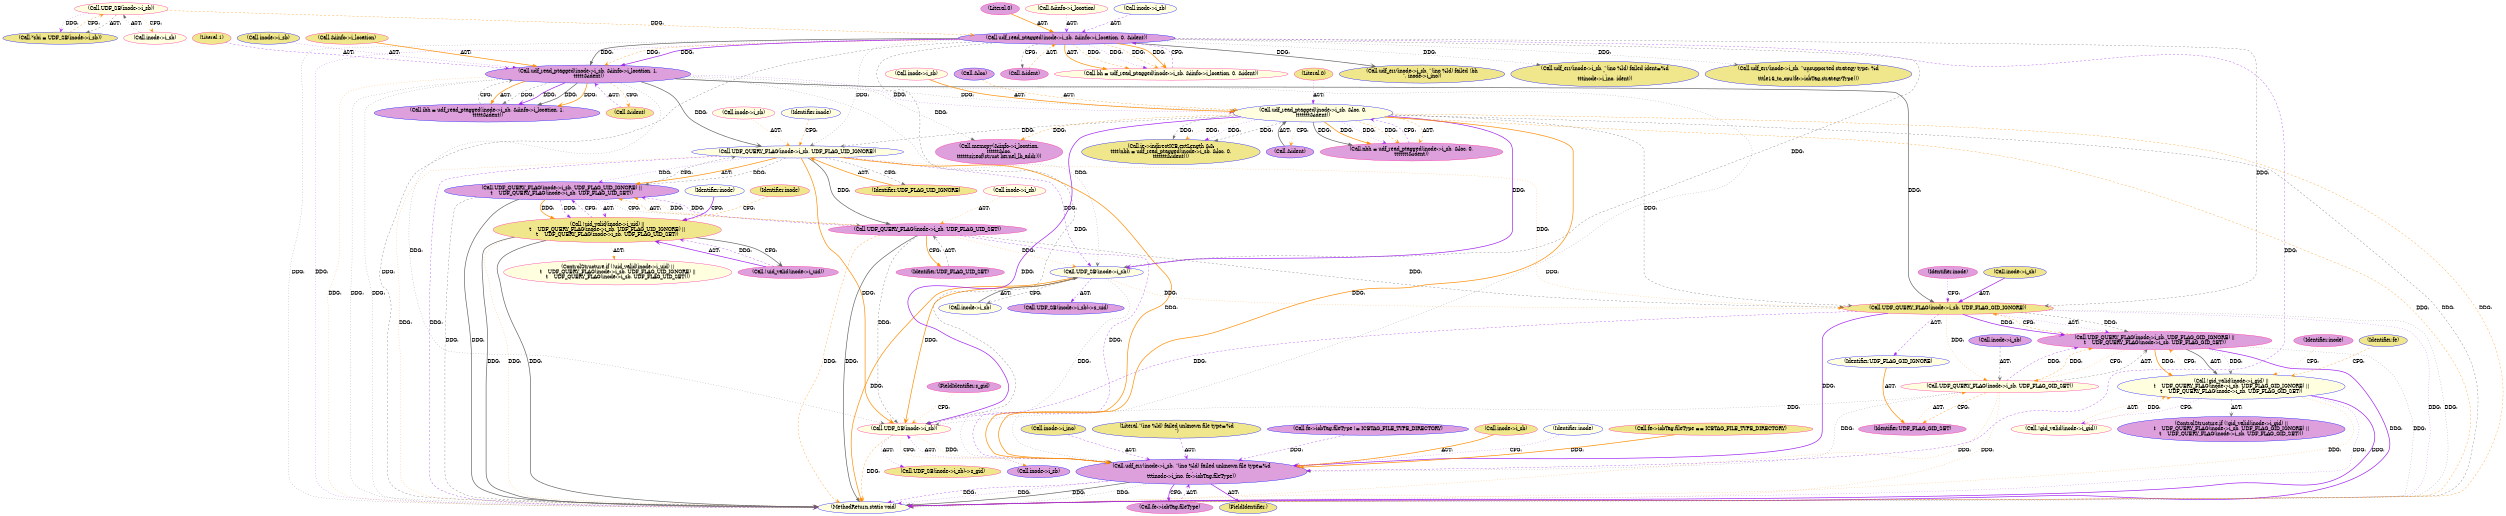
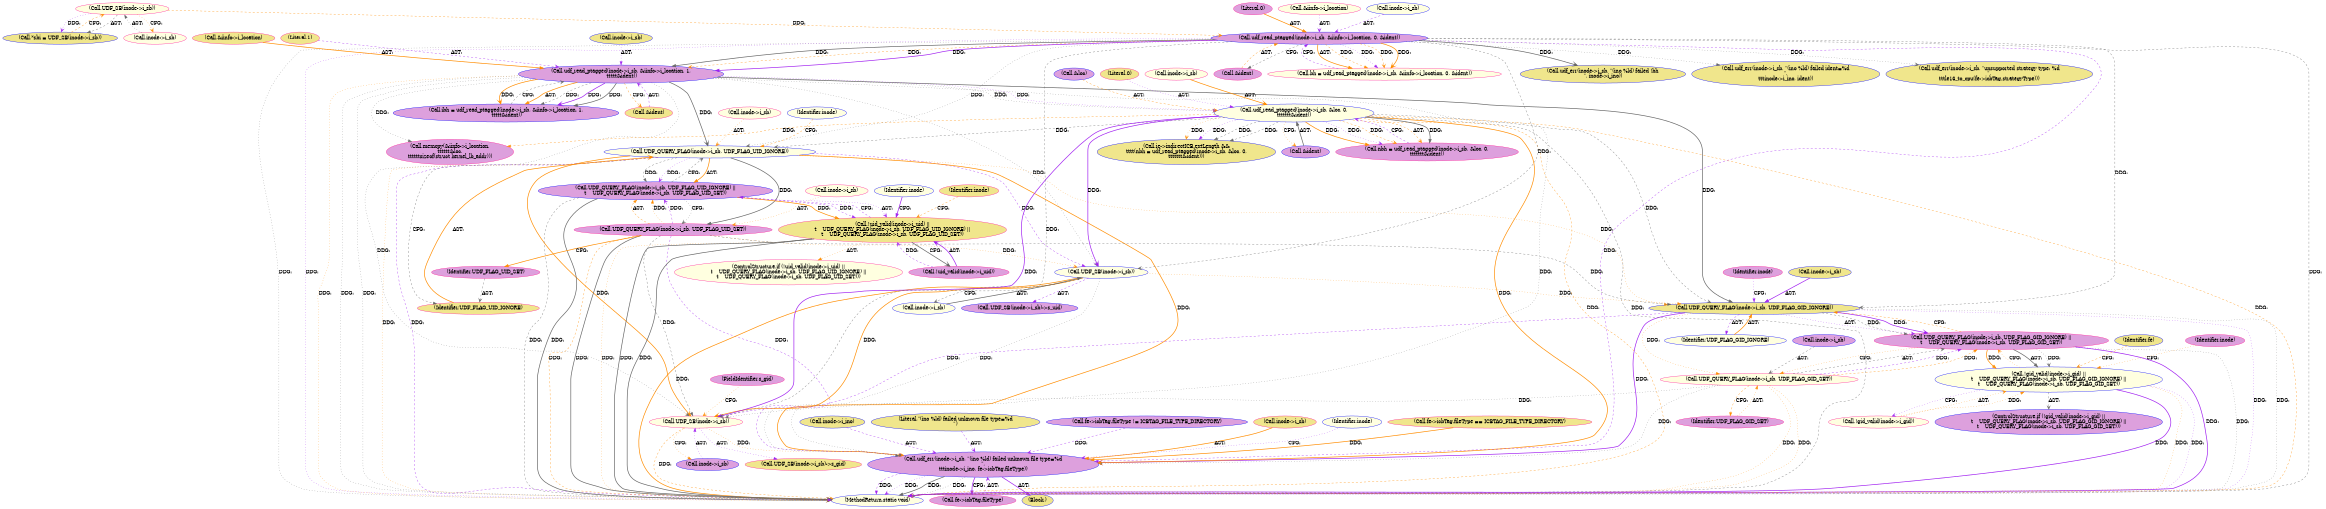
(944, 251) -> (482, 289)
(1948, 308) -> (1754, 308)
(1884, 397) -> (1743, 327)
(1248, 508) -> (1038, 500)
